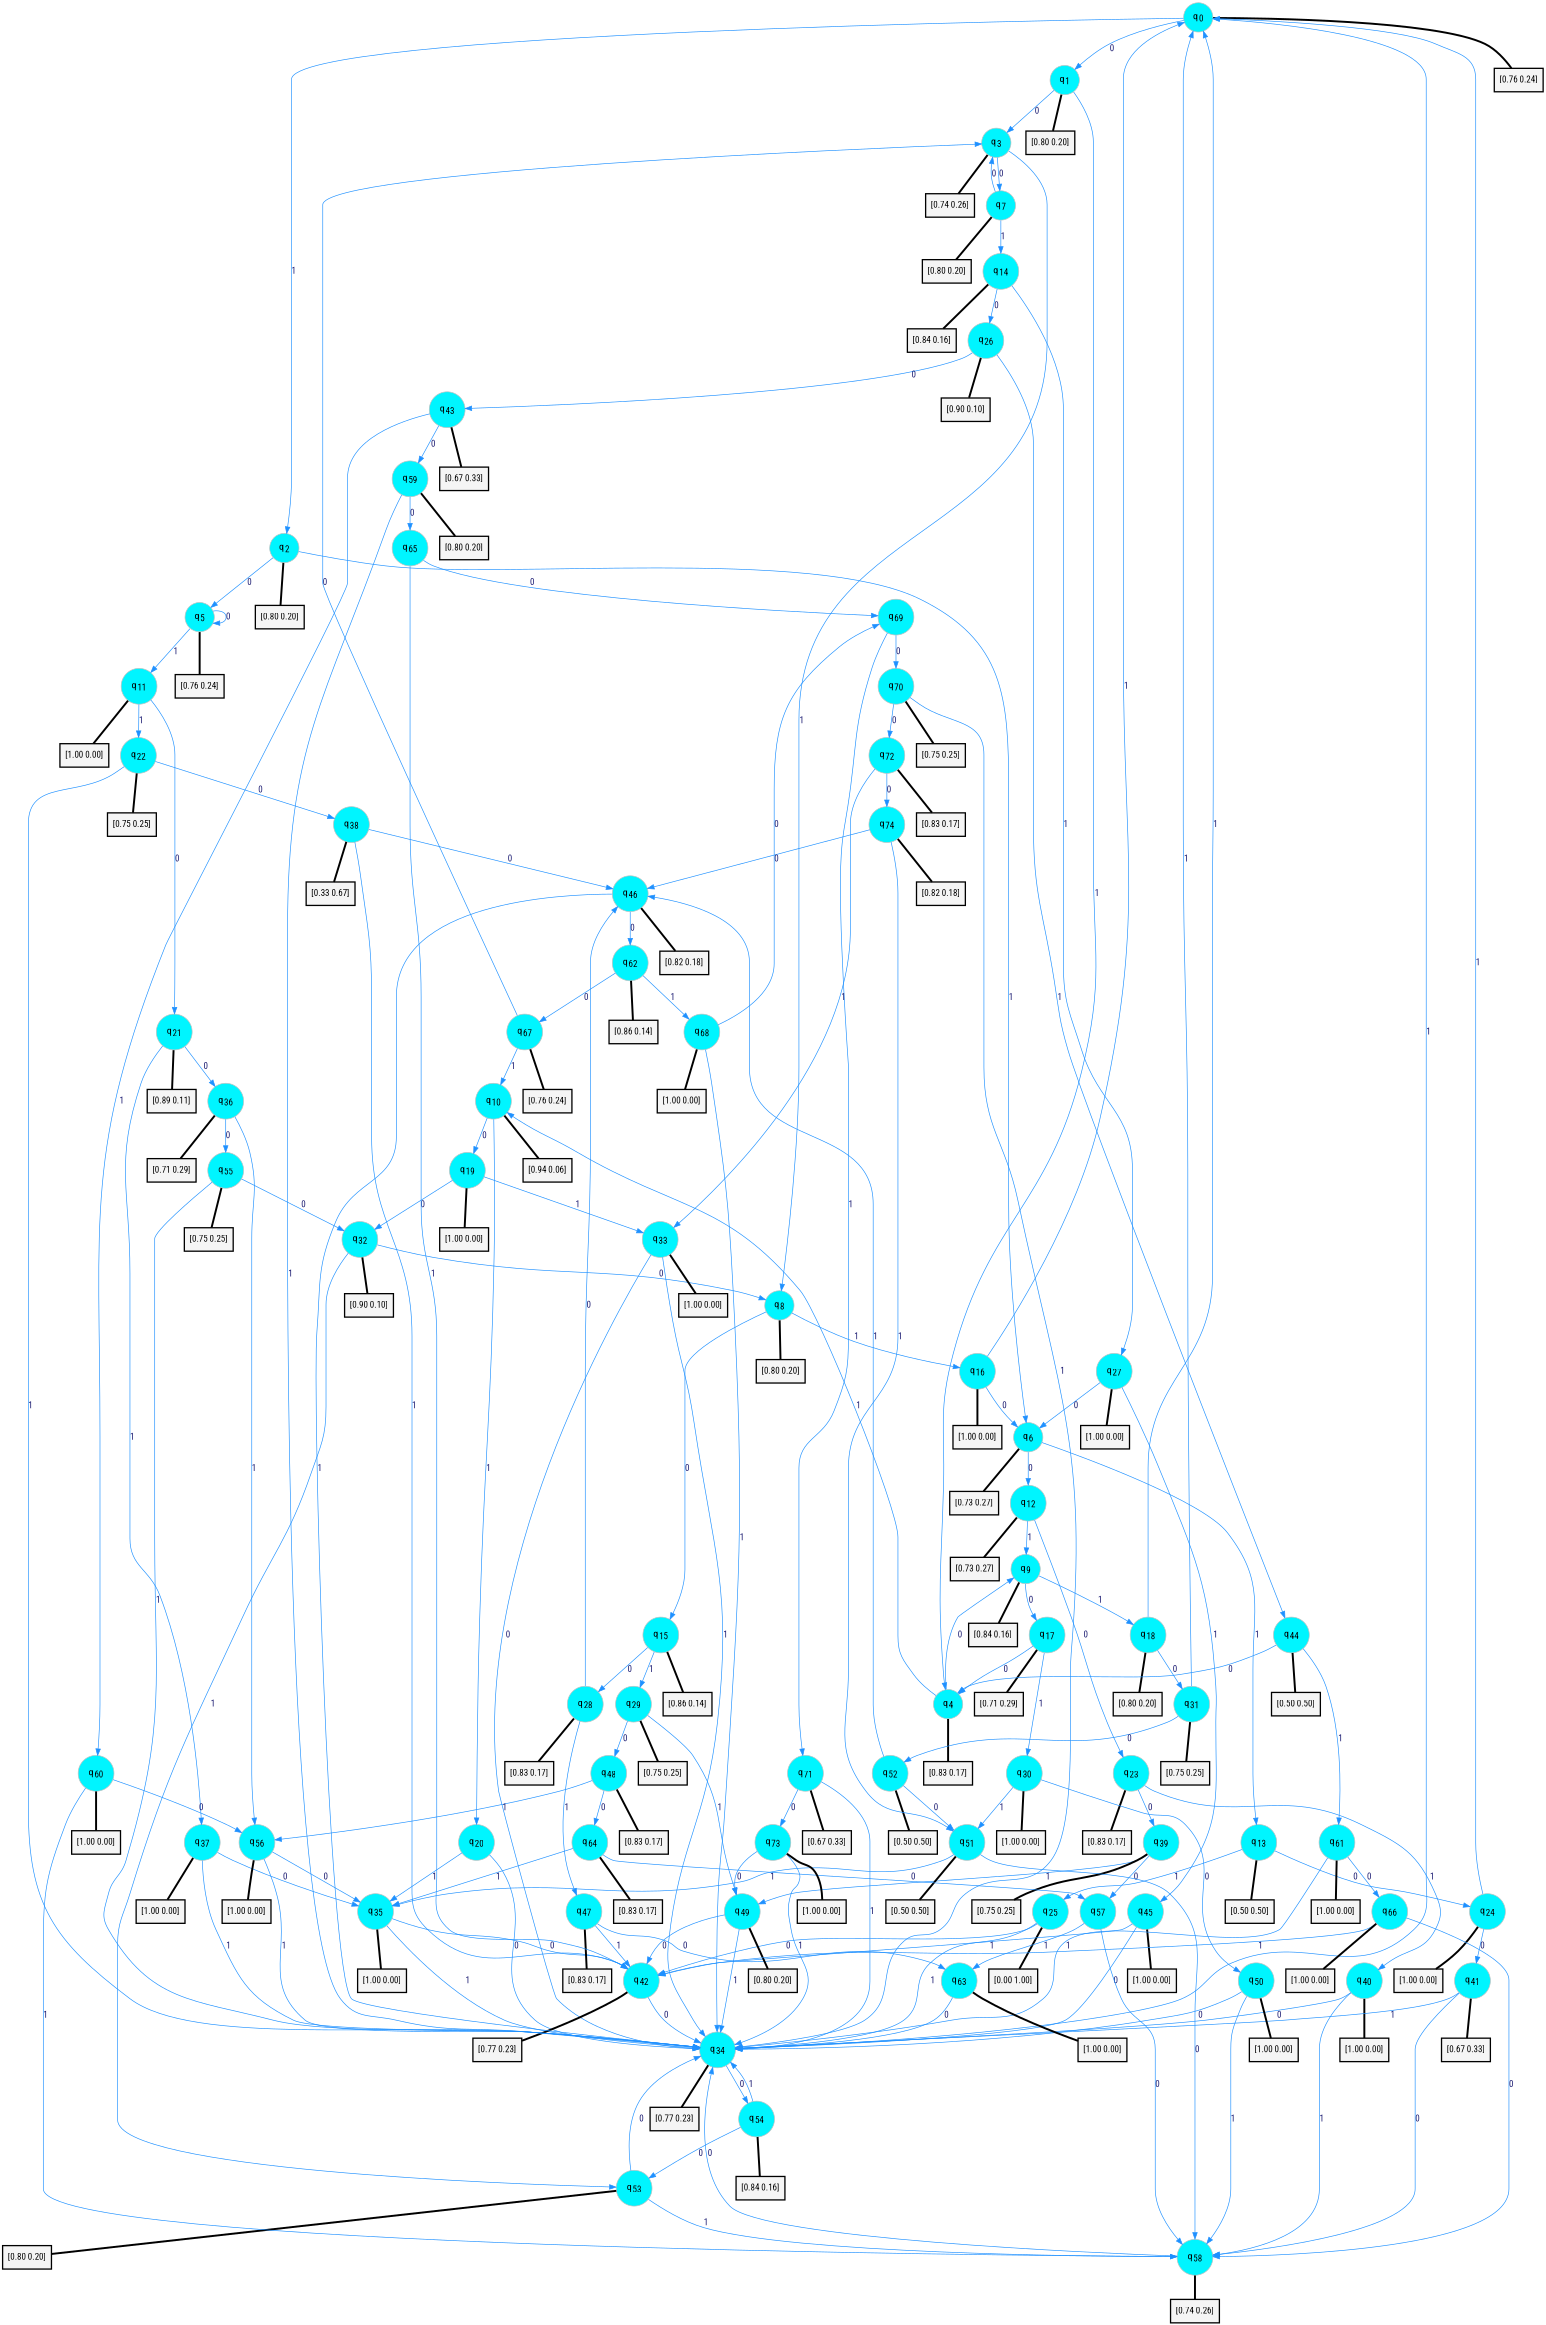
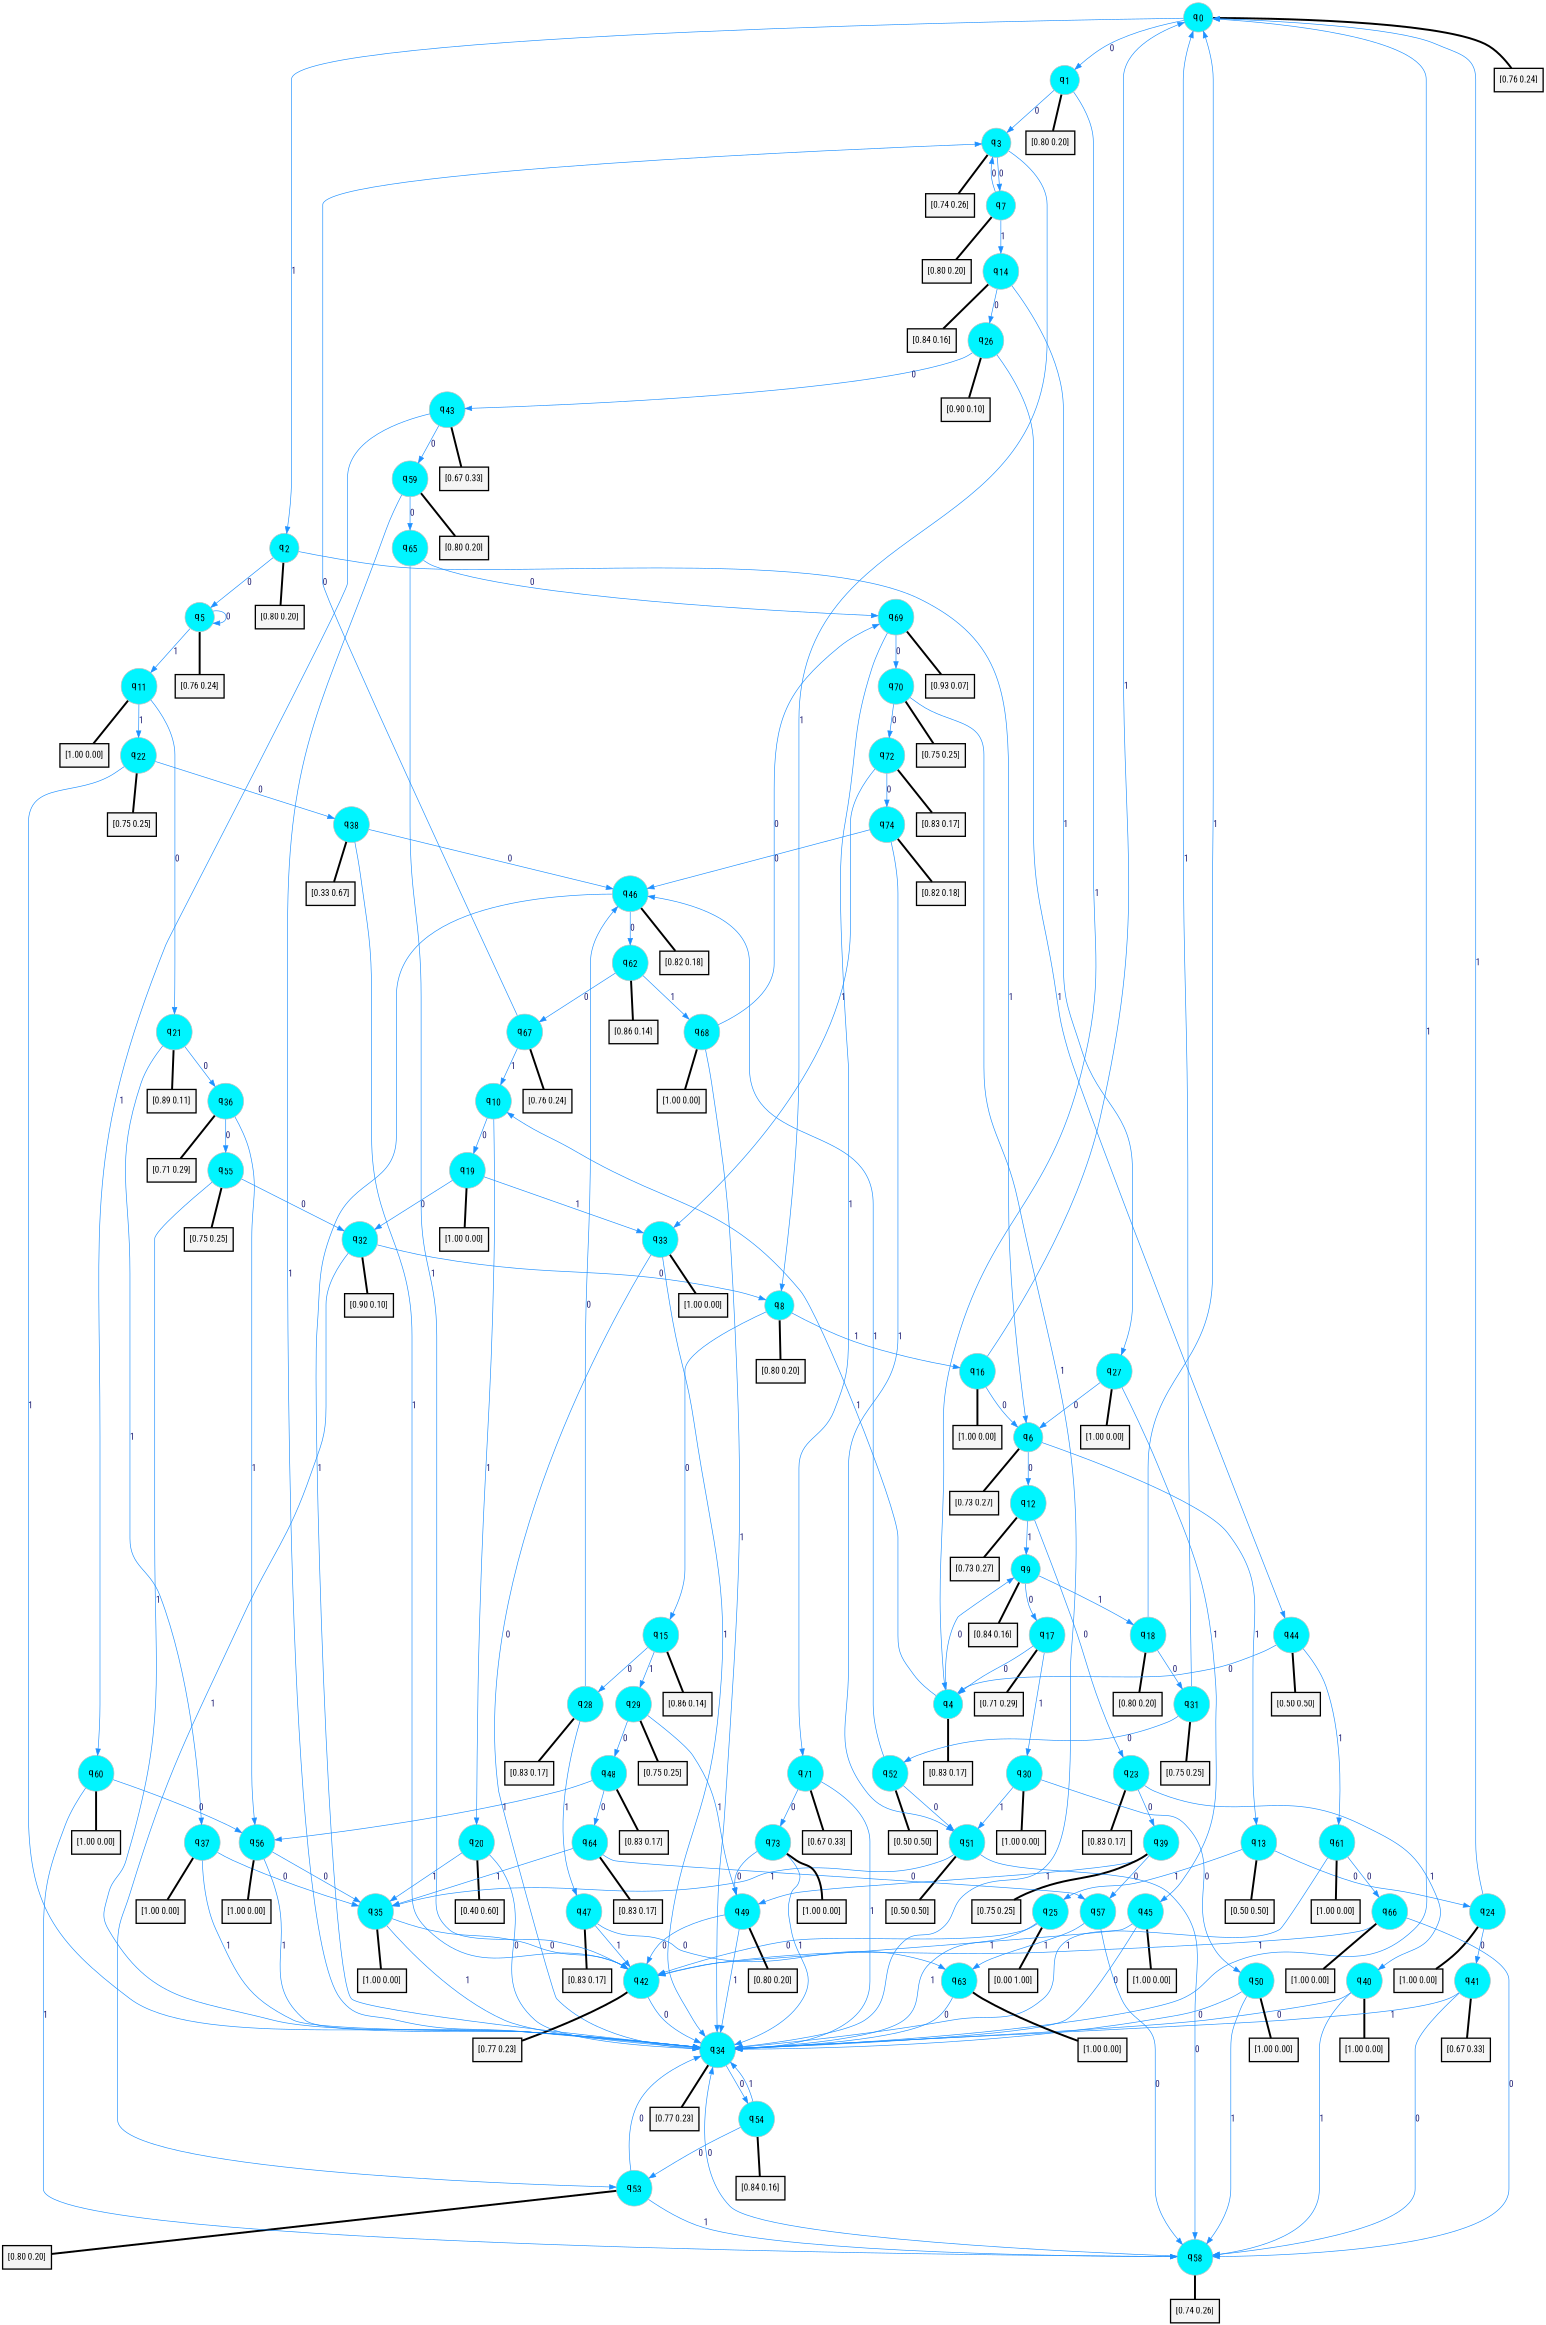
none -> (950, 686)
(547, 1170) -> none
none -> (480, 1912)
